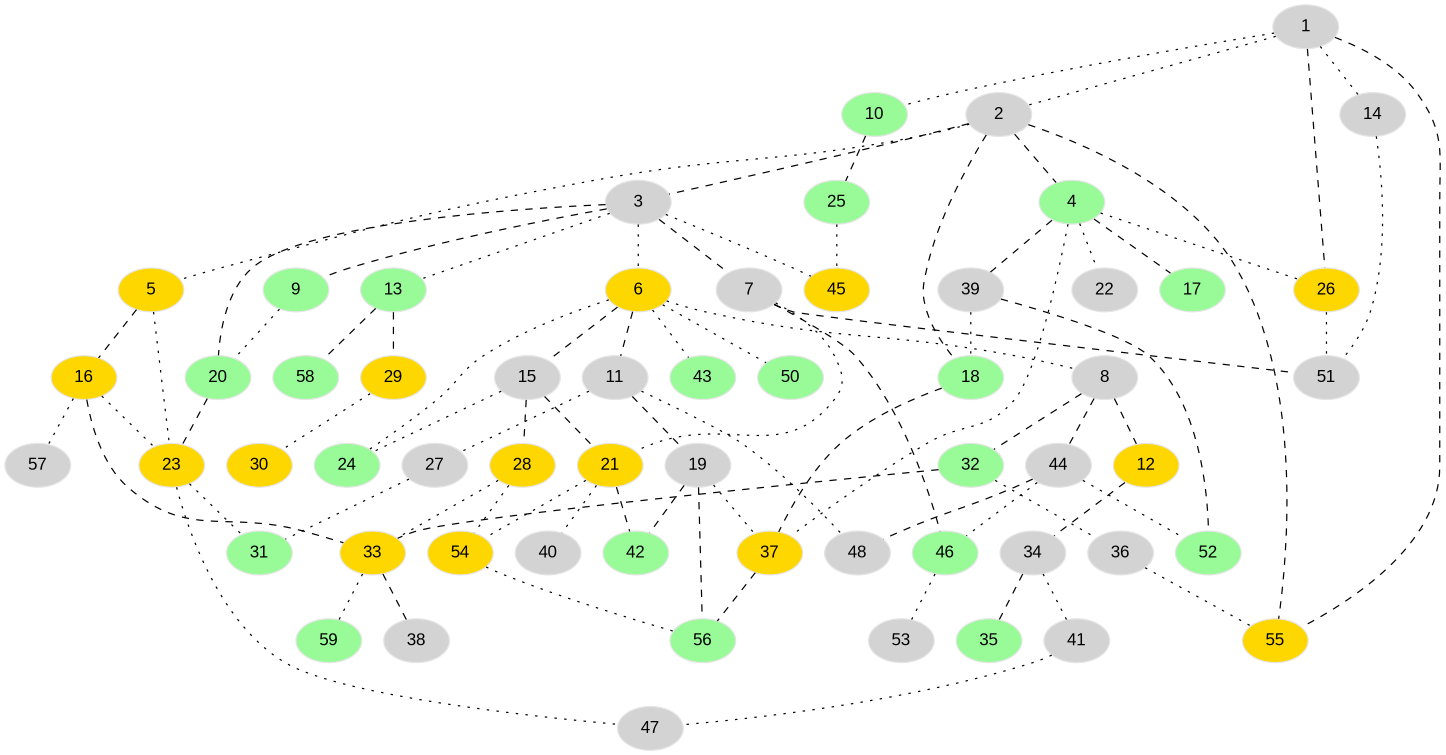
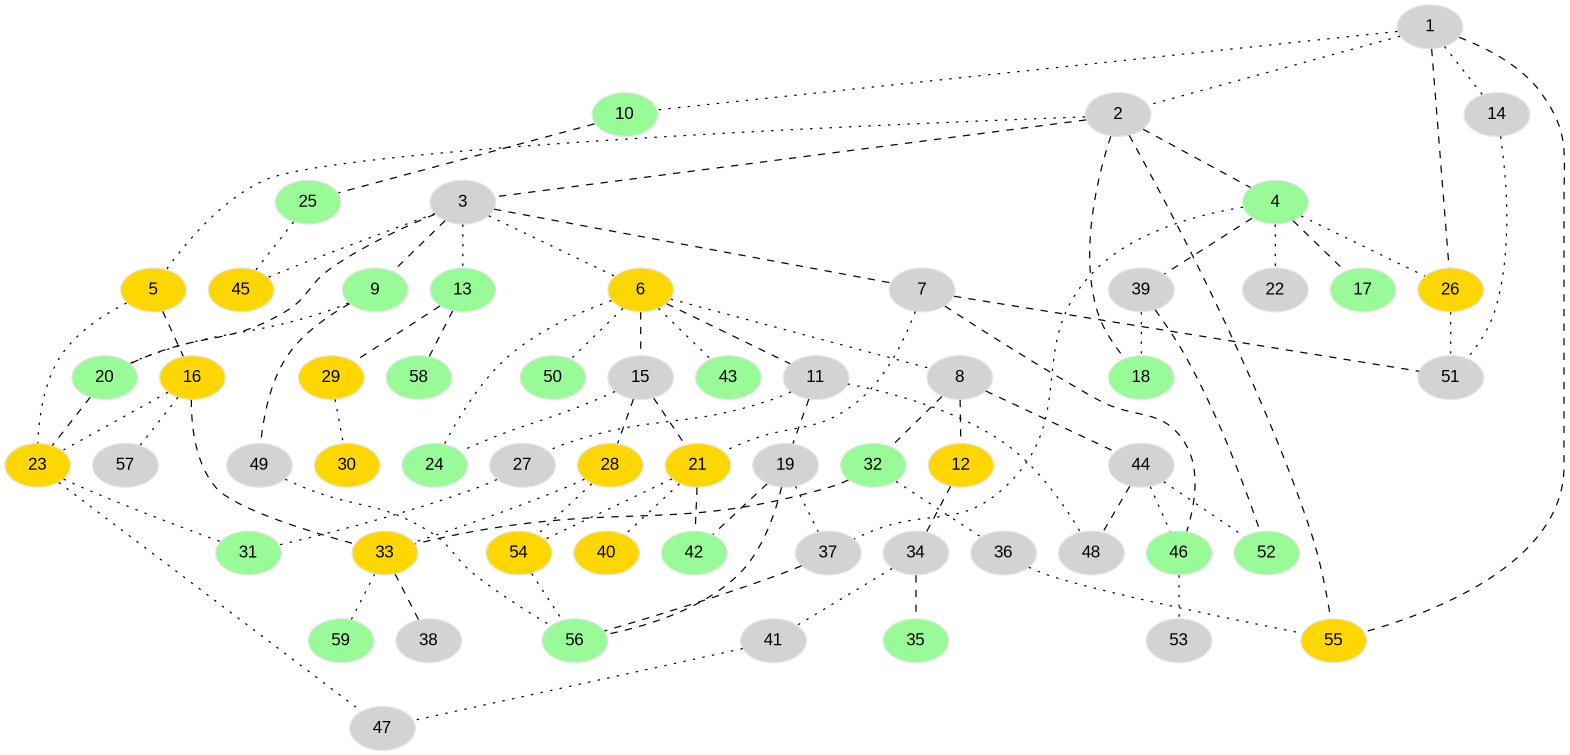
(843, 441) -> none
none -> (259, 465)
(548, 553) -> (607, 553)
(770, 553) -> (828, 553)
